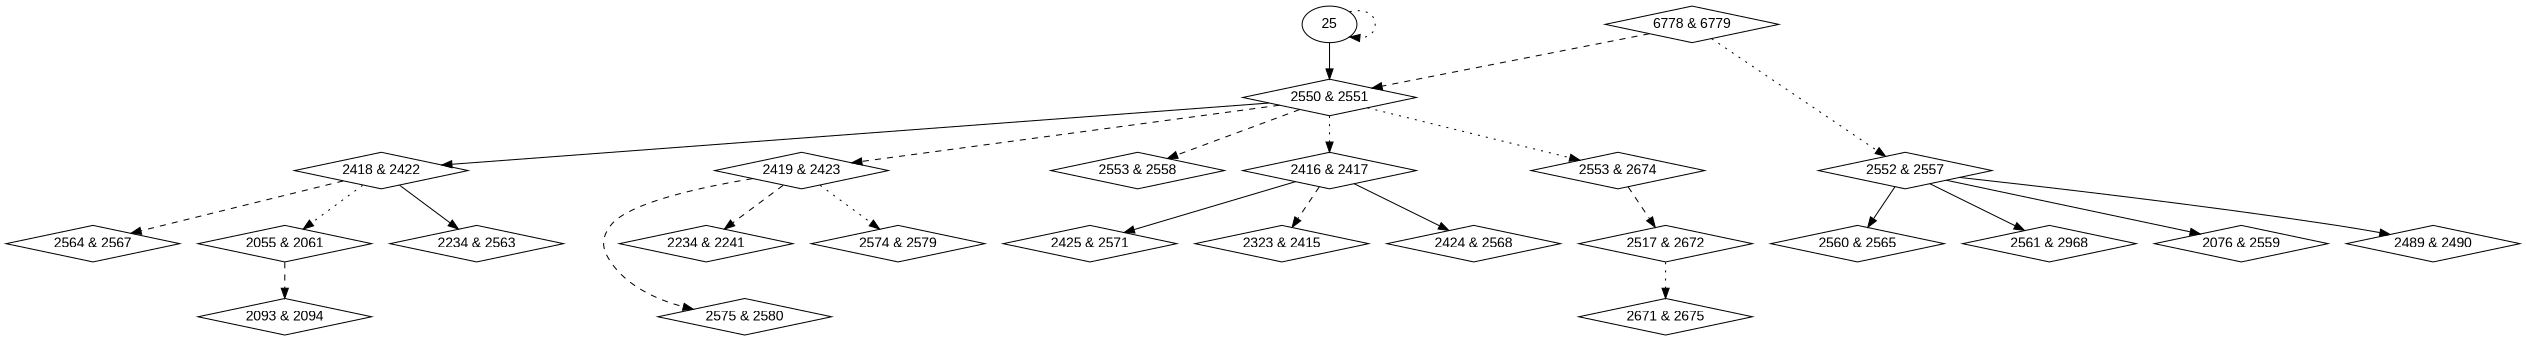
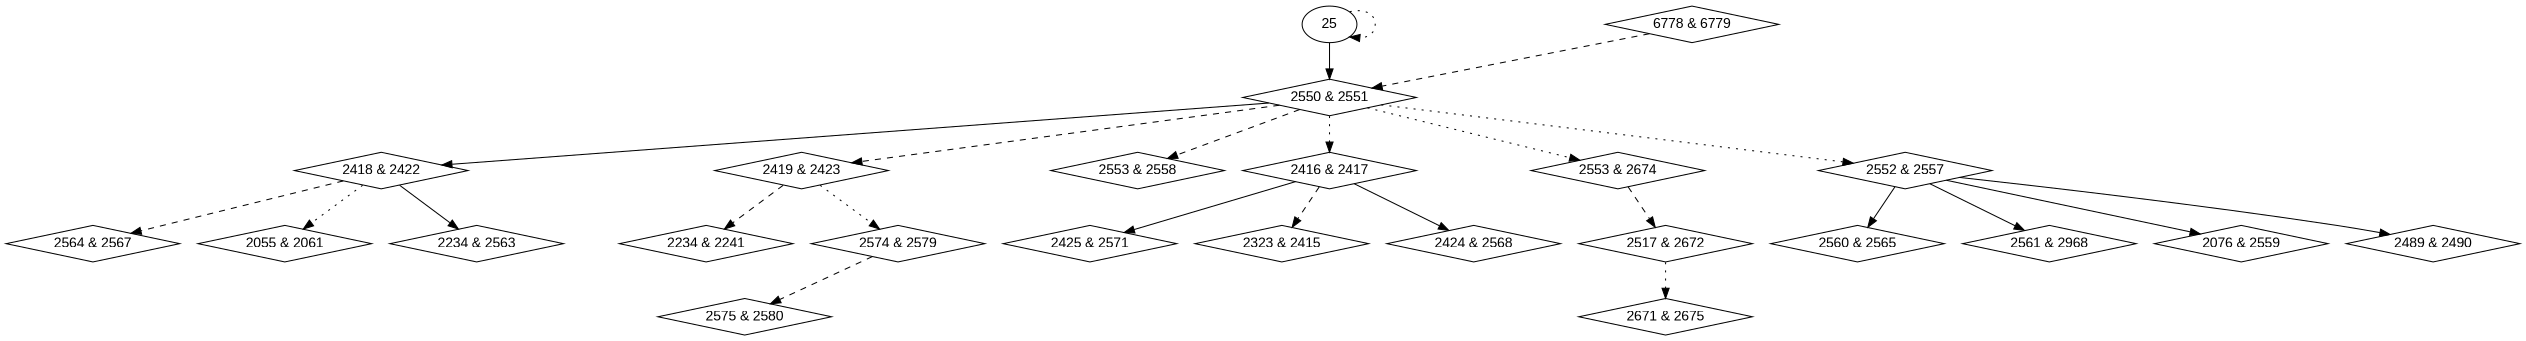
(1794, 95) -> (1612, 133)
(620, 217) -> (826, 278)
(285, 317) -> none
